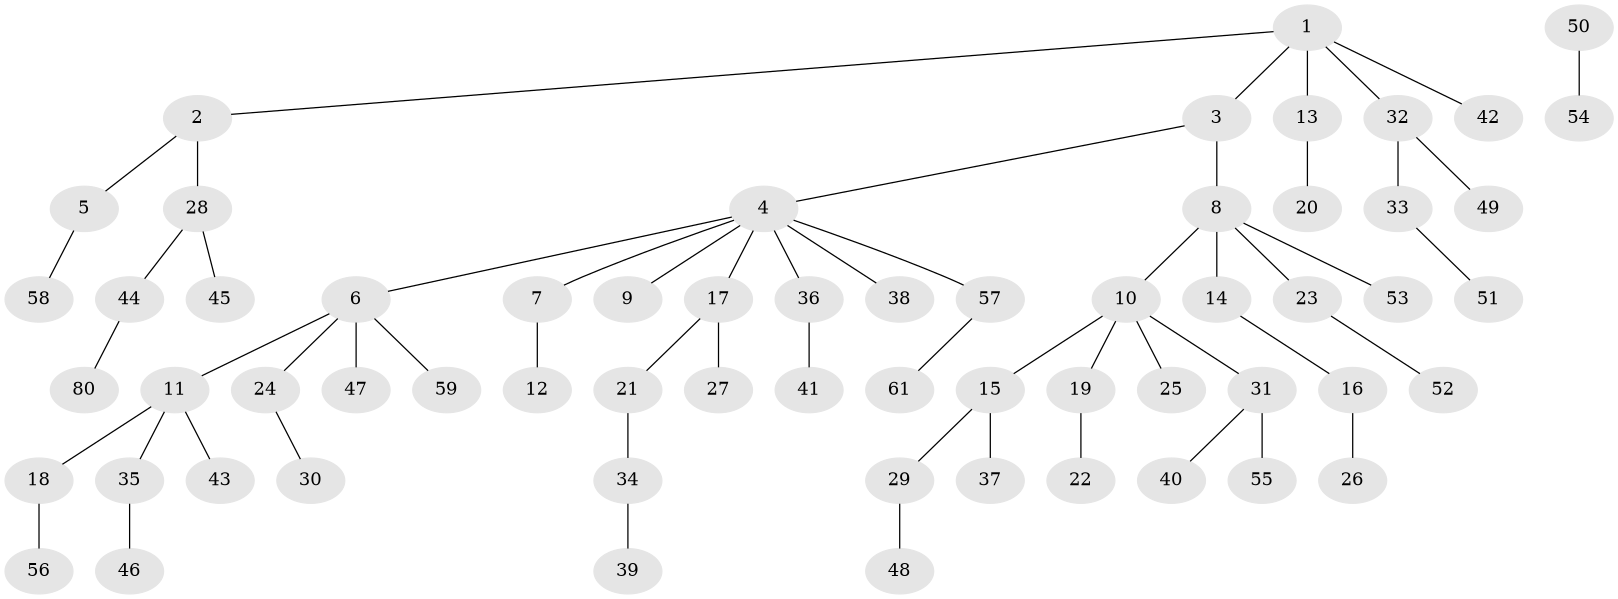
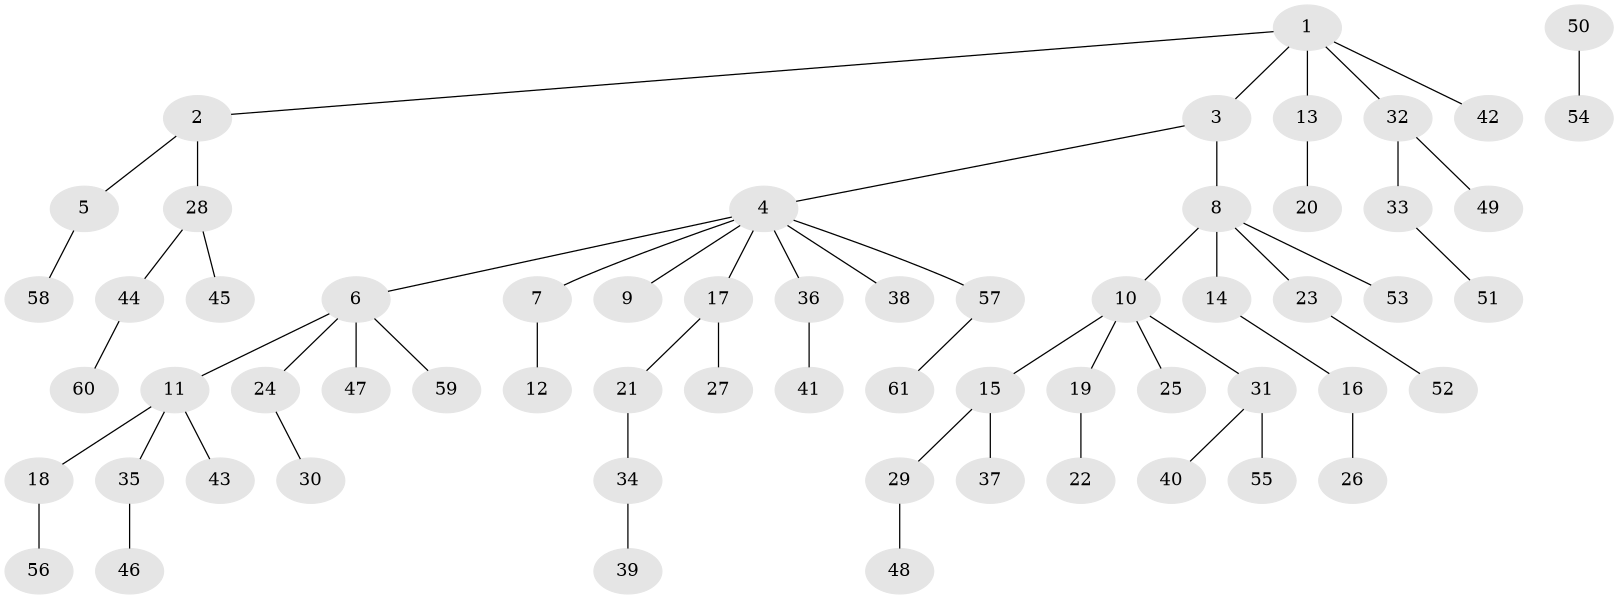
(84, 390) -> (84, 390)
